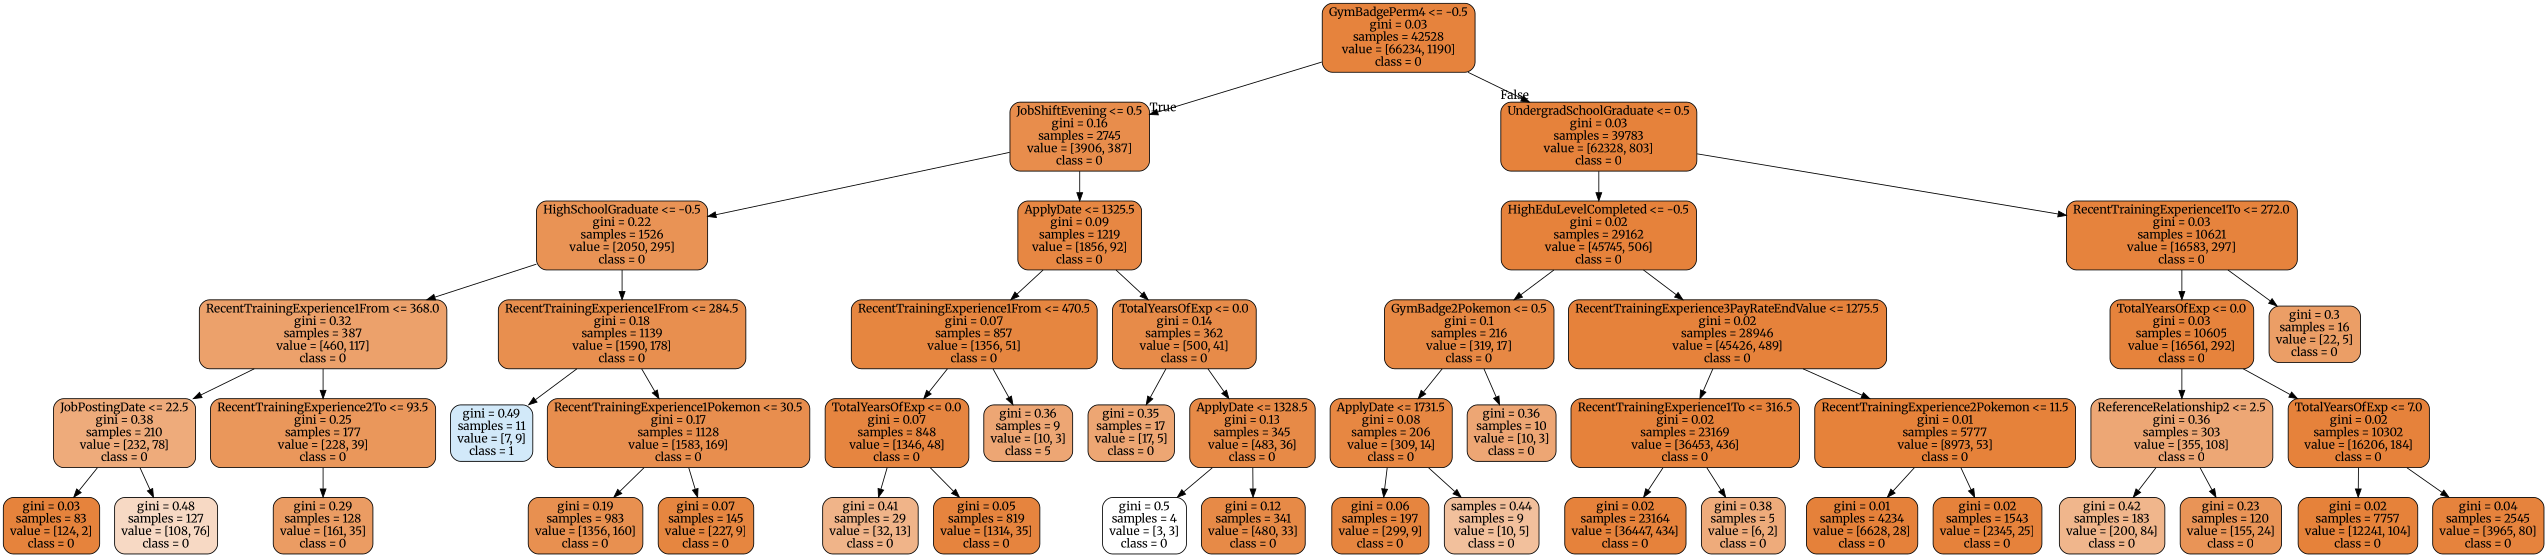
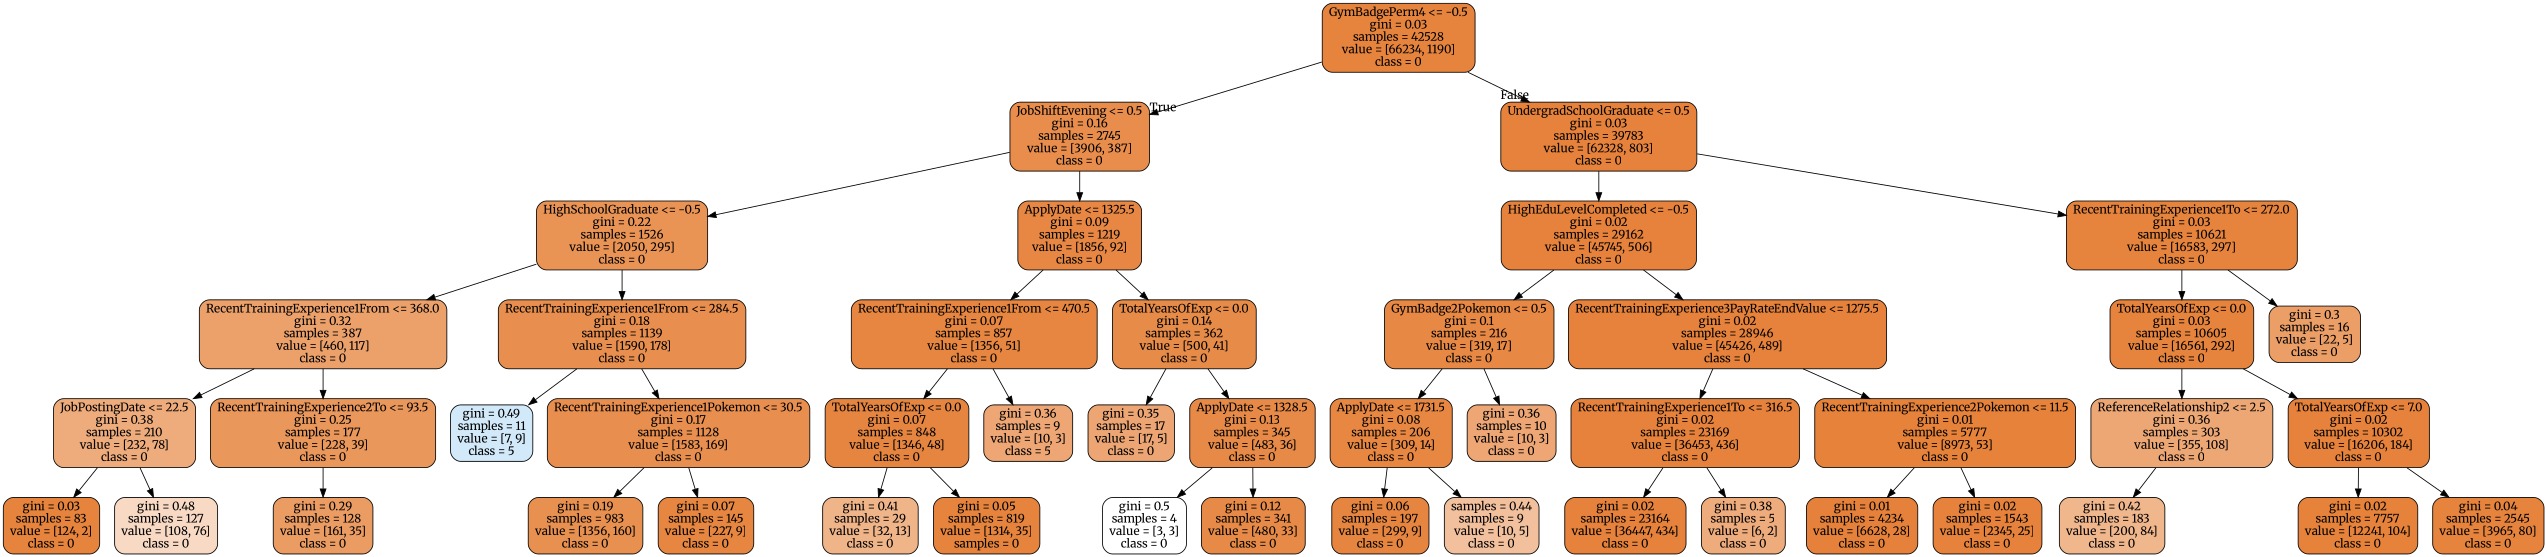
(492, 433) -> (492, 433)
(987, 526) -> (987, 526)
(2231, 526) -> none
